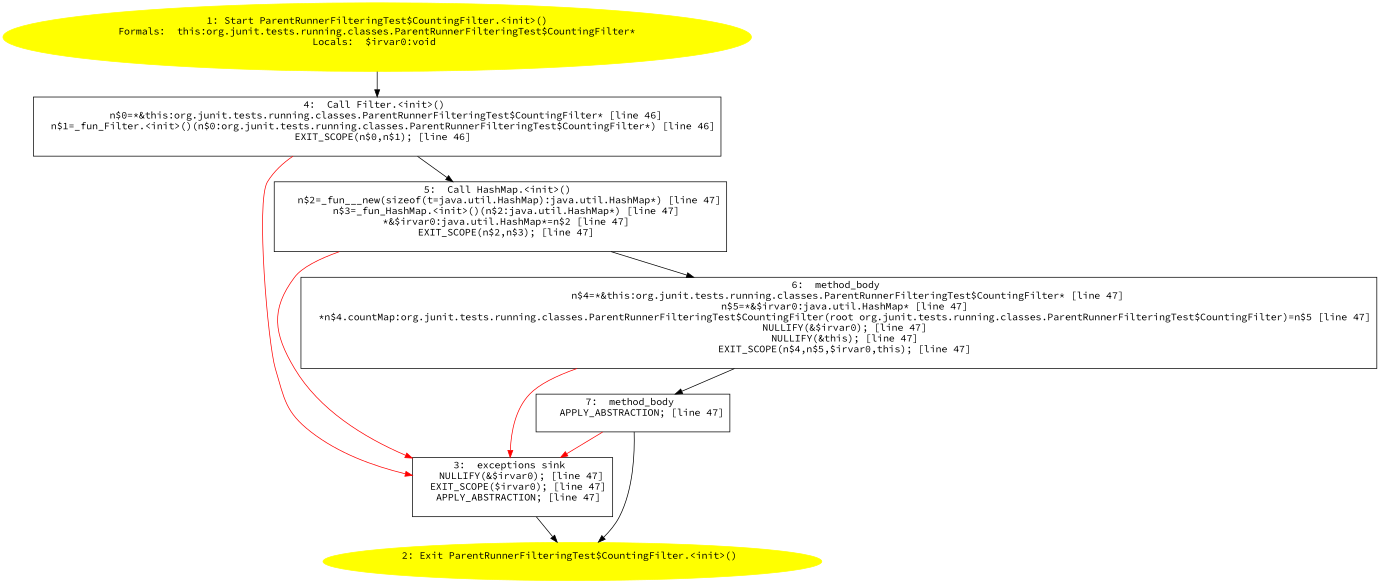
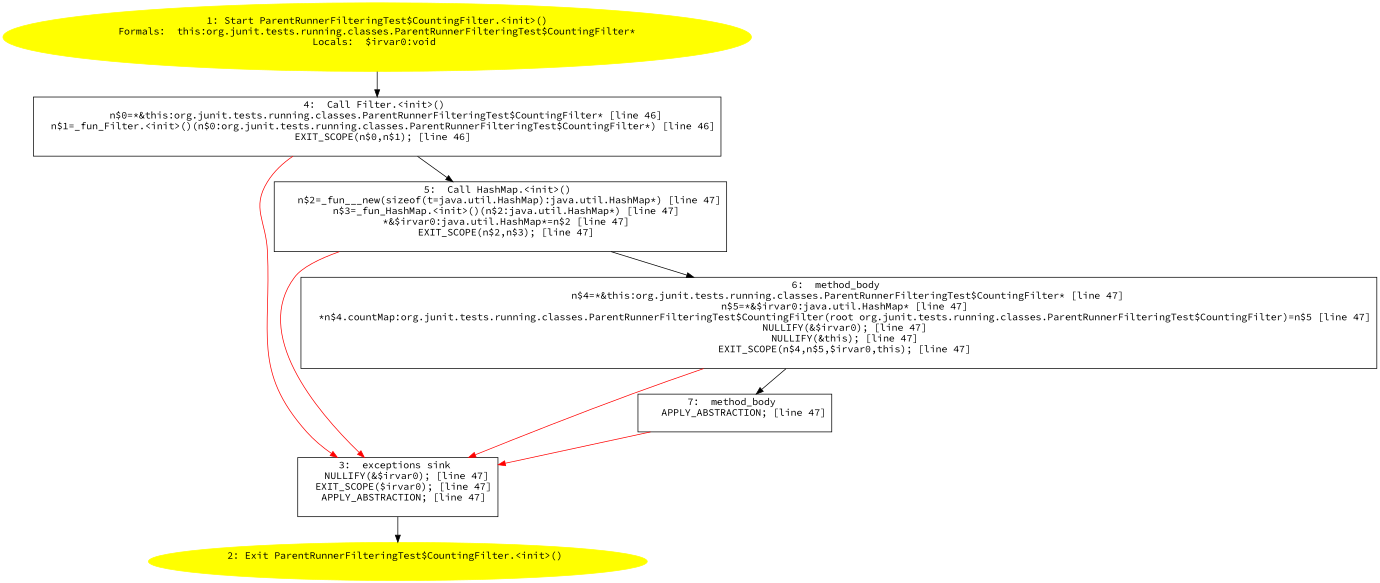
(629, 488) -> none
